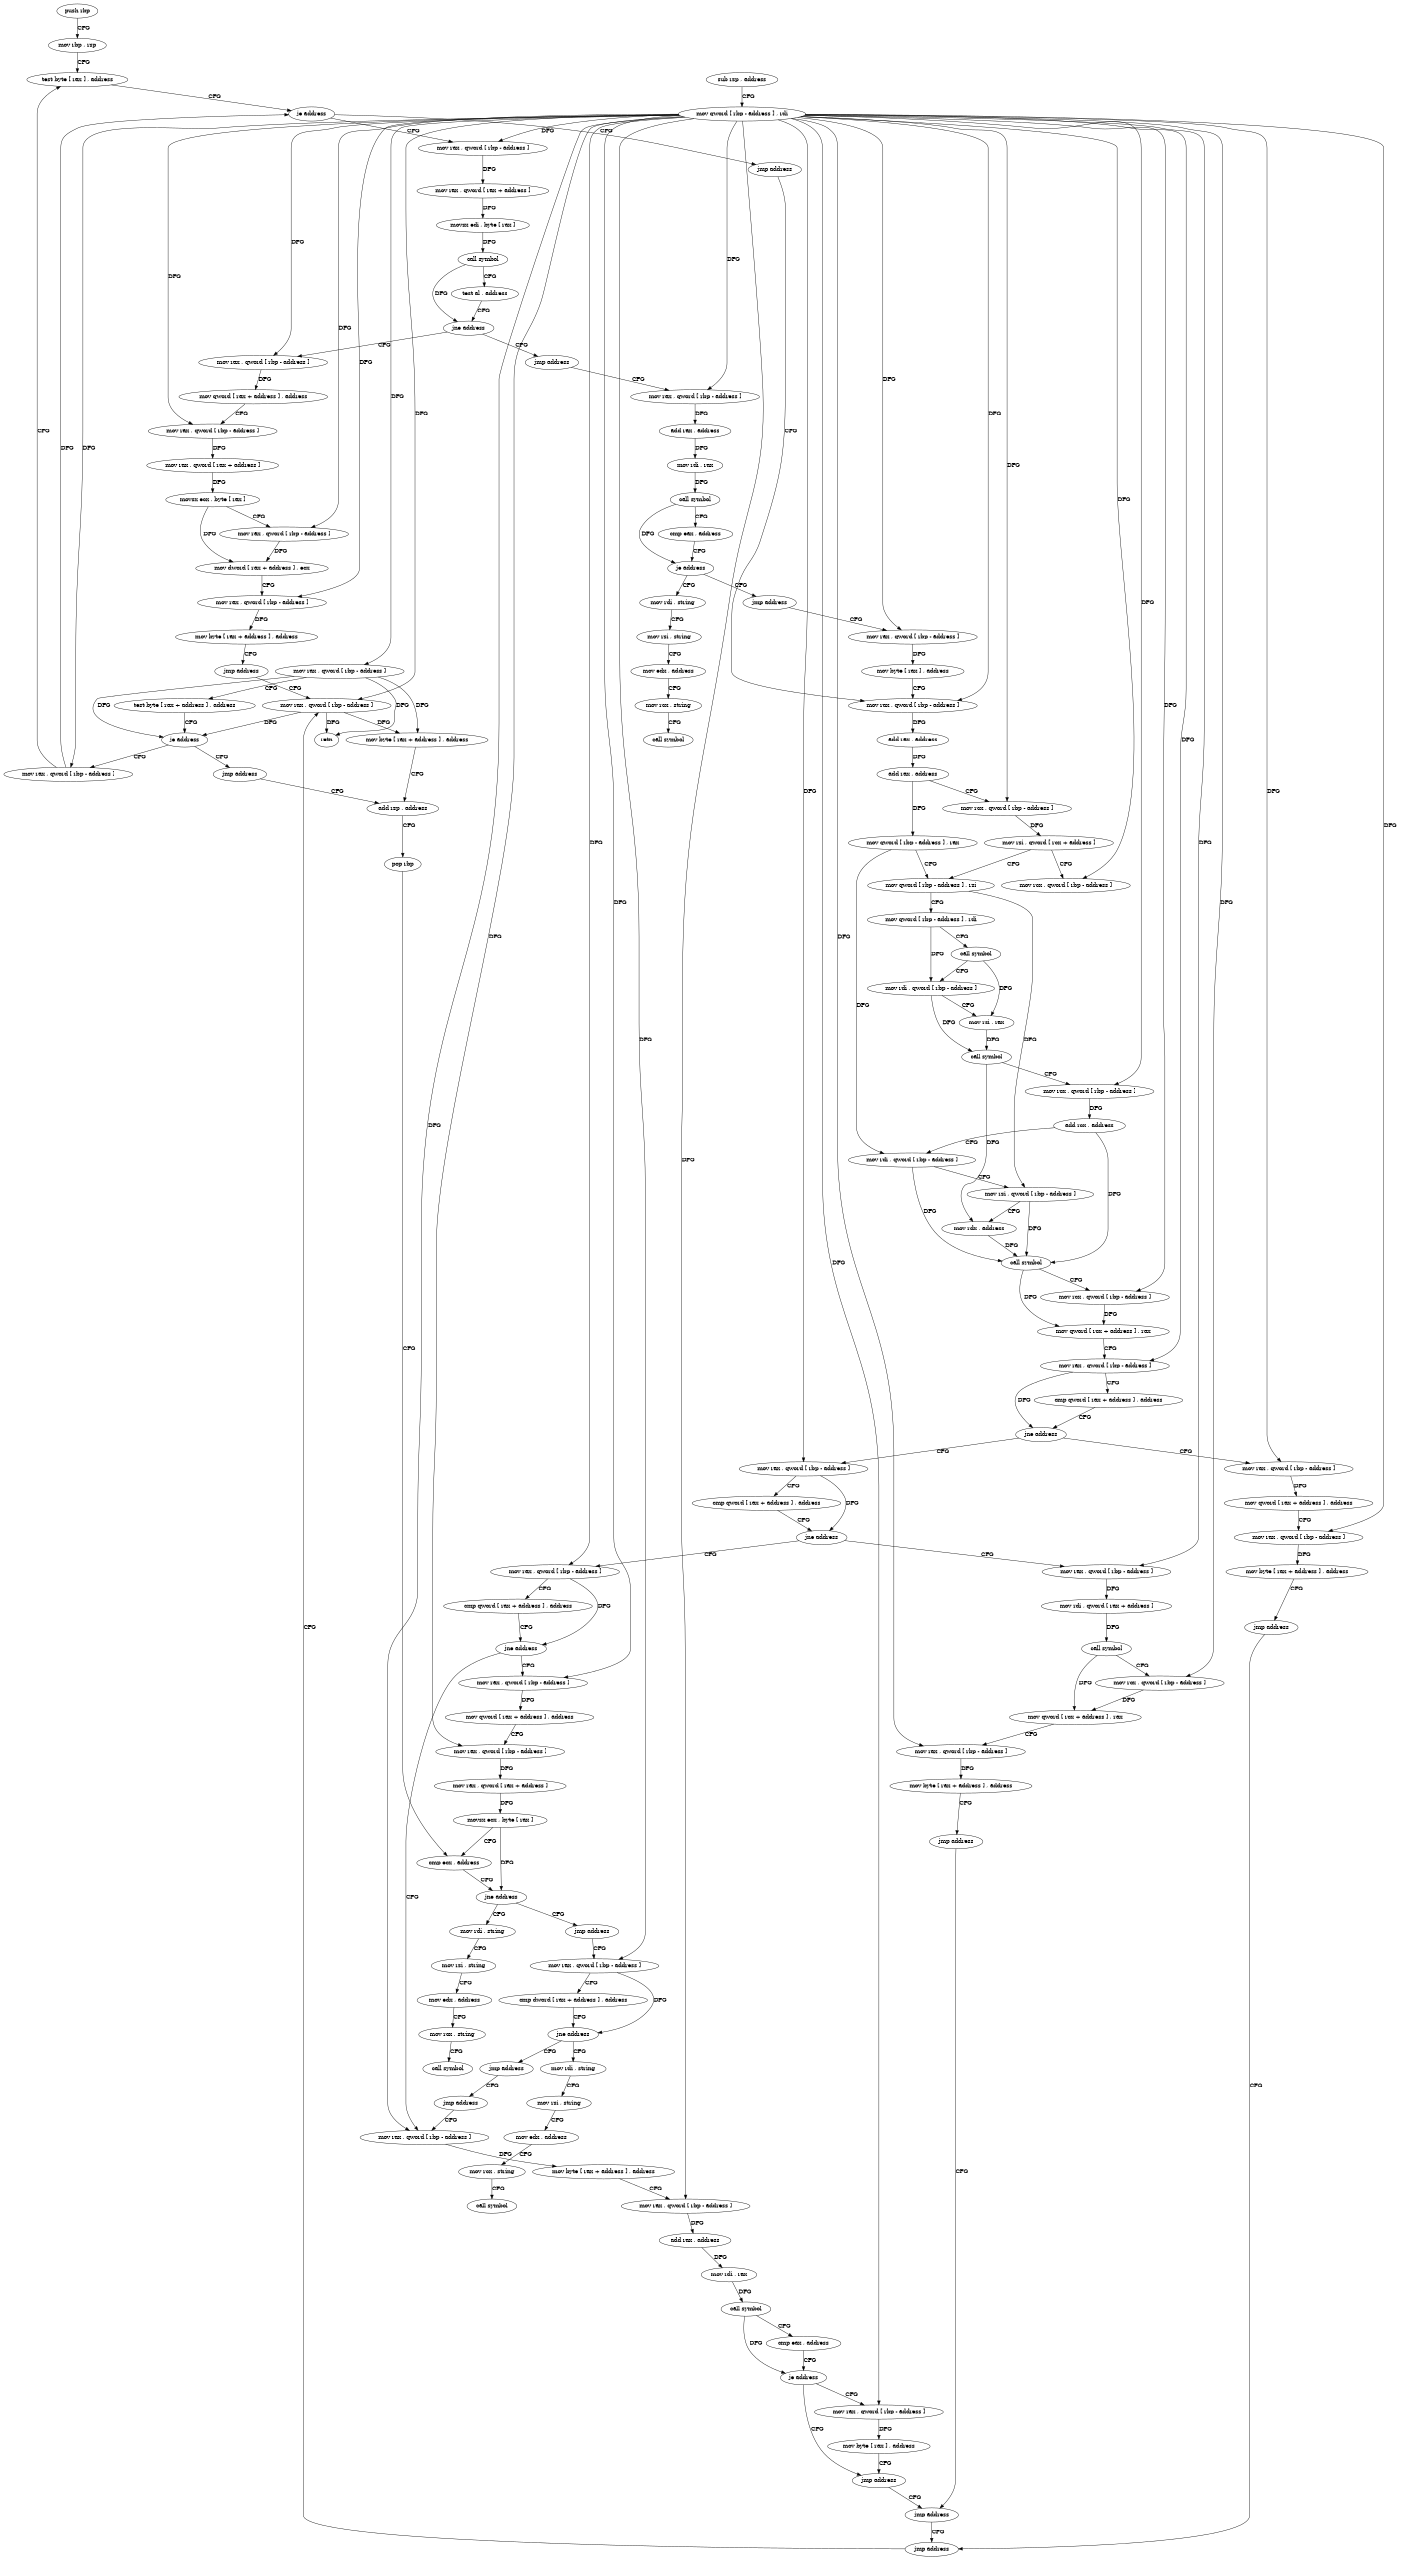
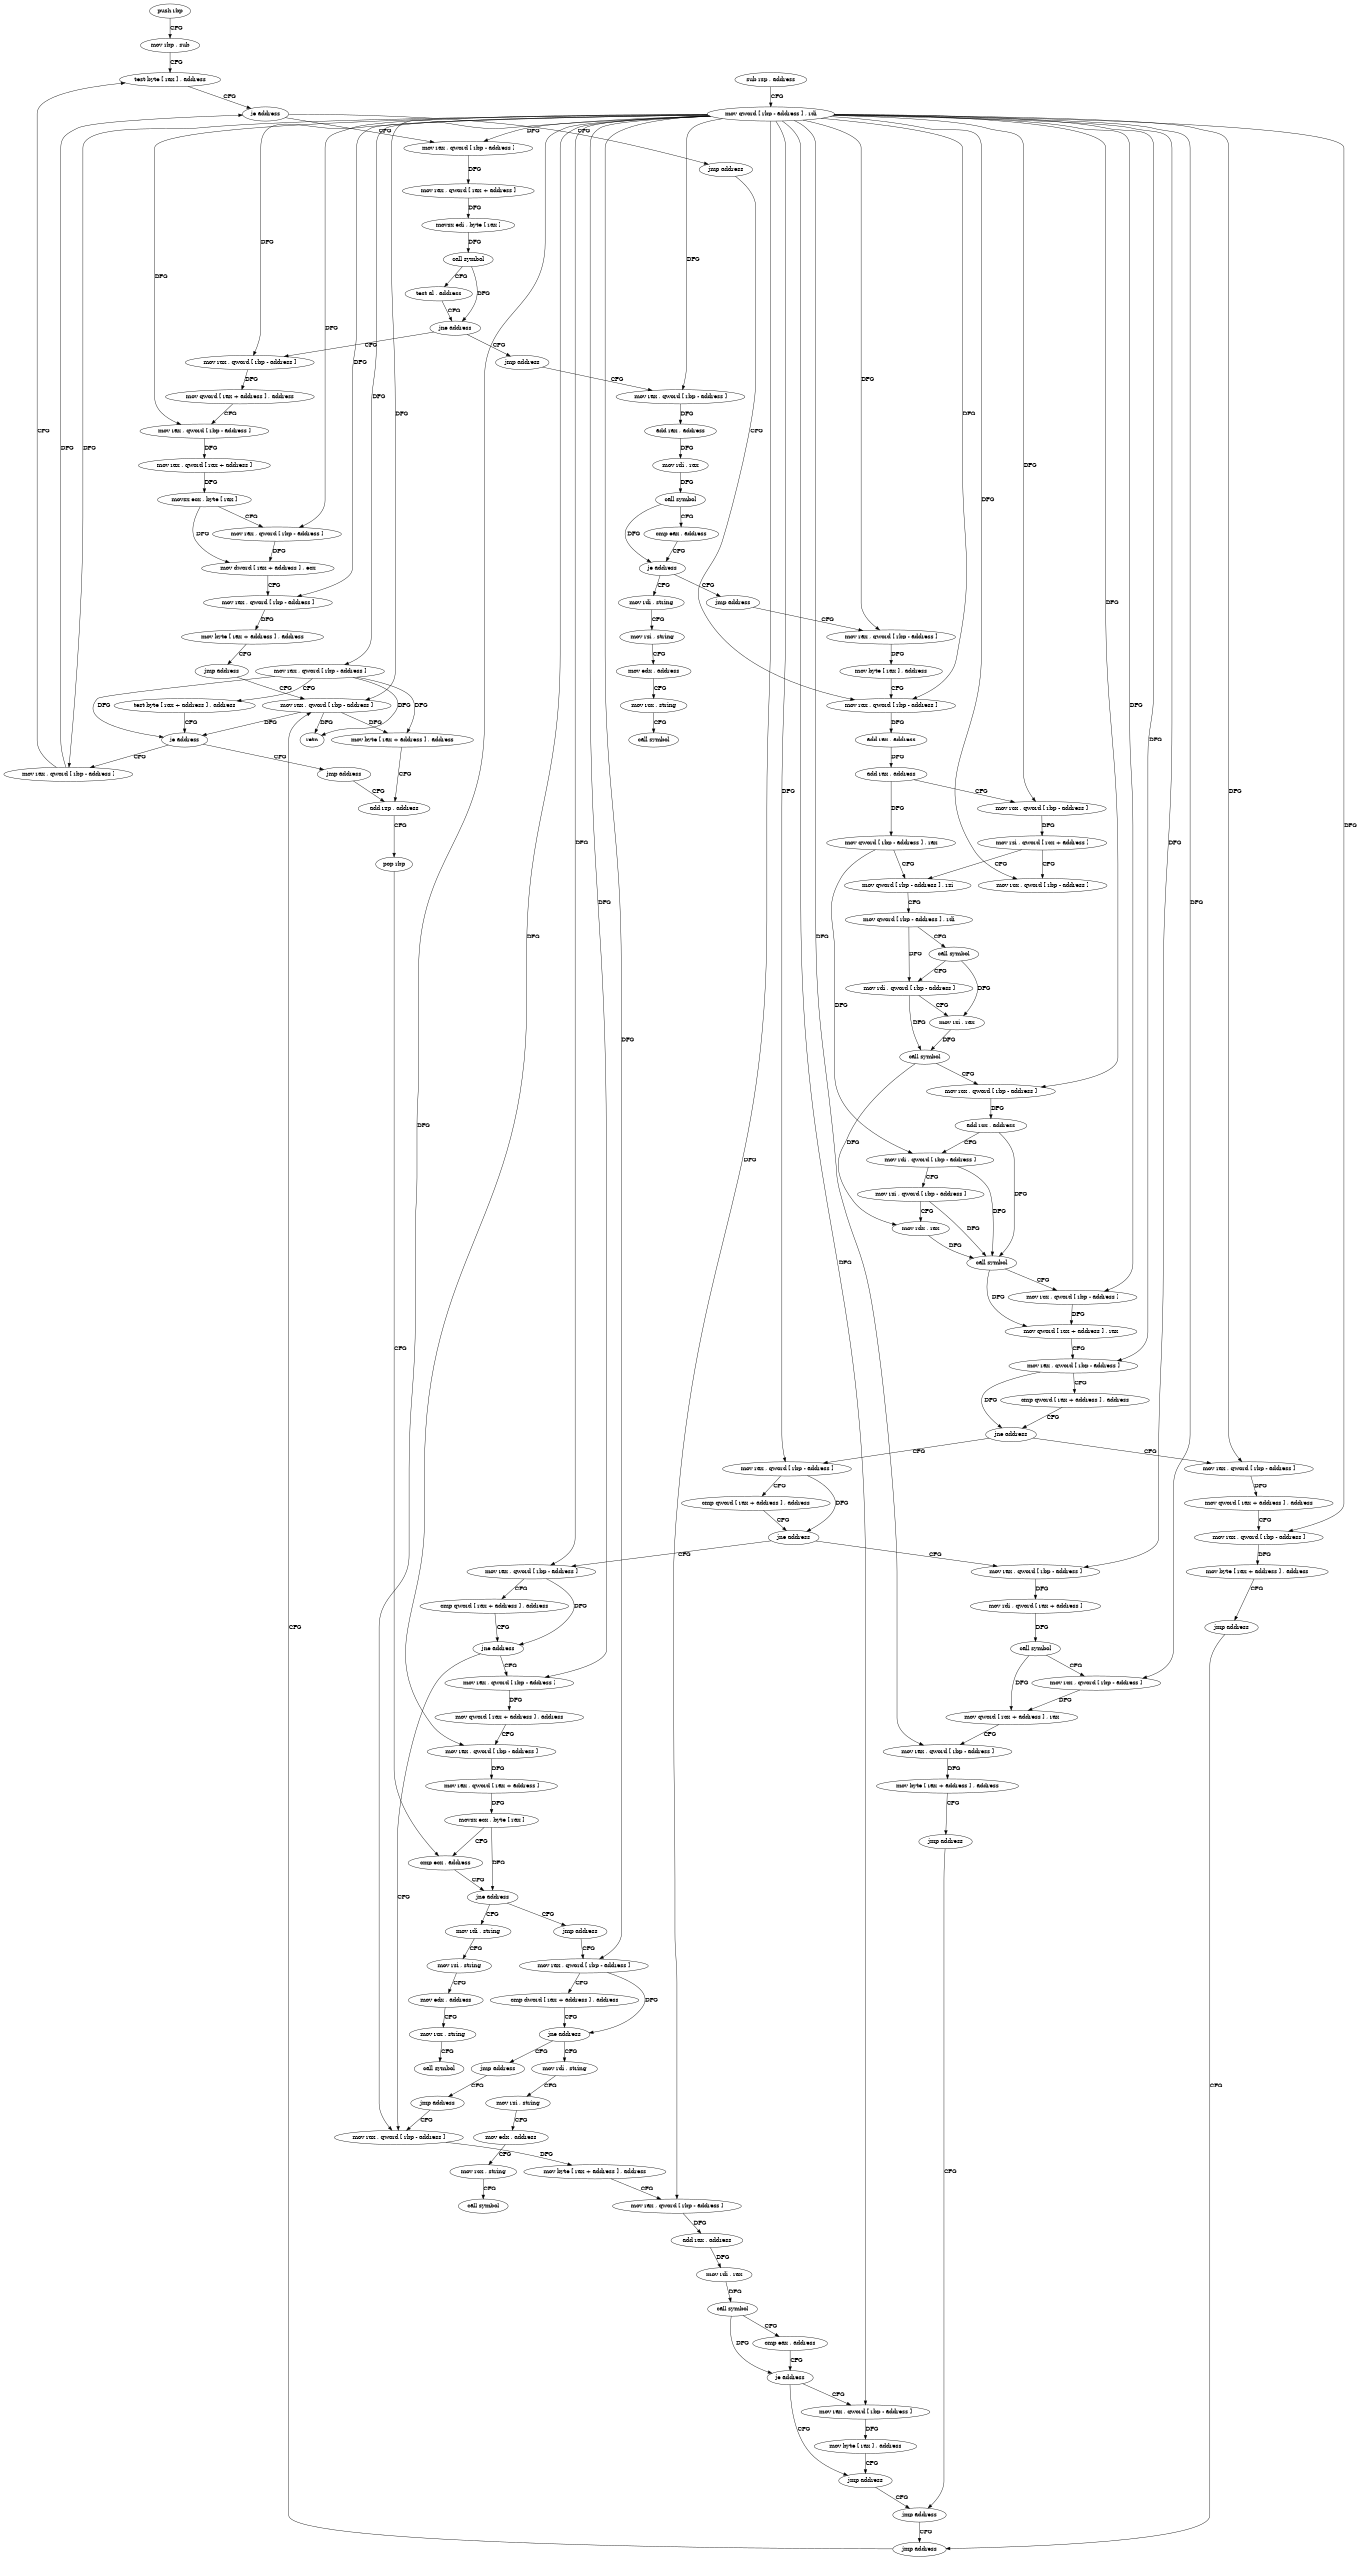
(77, 45) -> (170, 45)
(1027, 1017) -> none
(979, 1229) -> (921, 1229)
